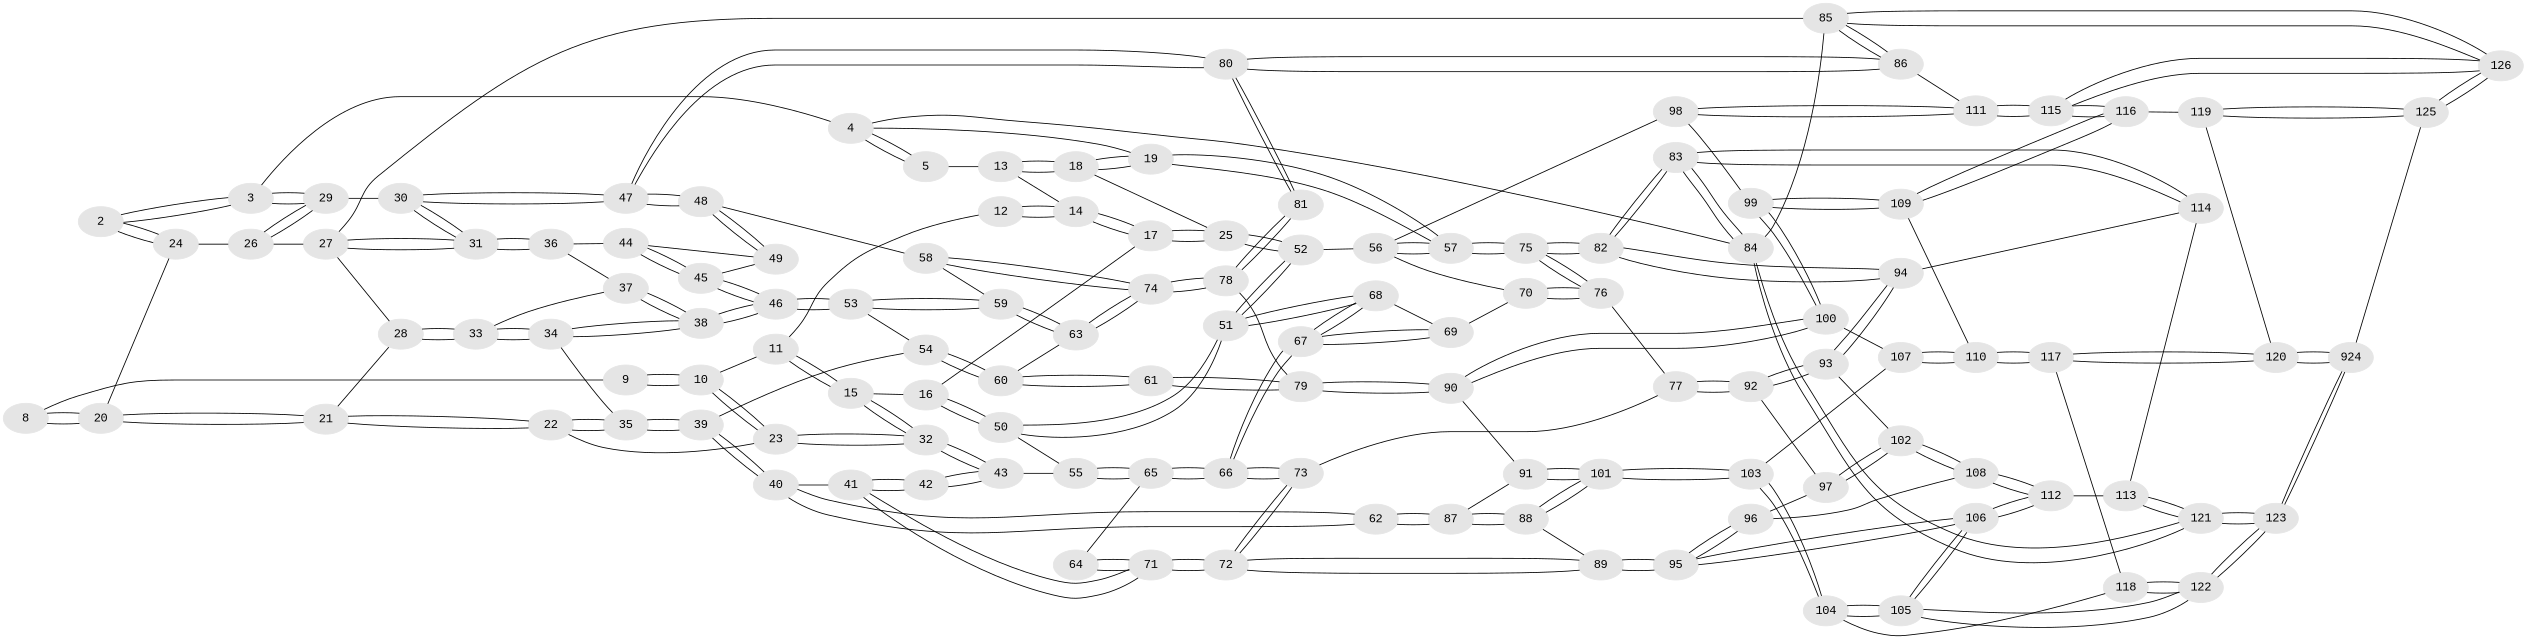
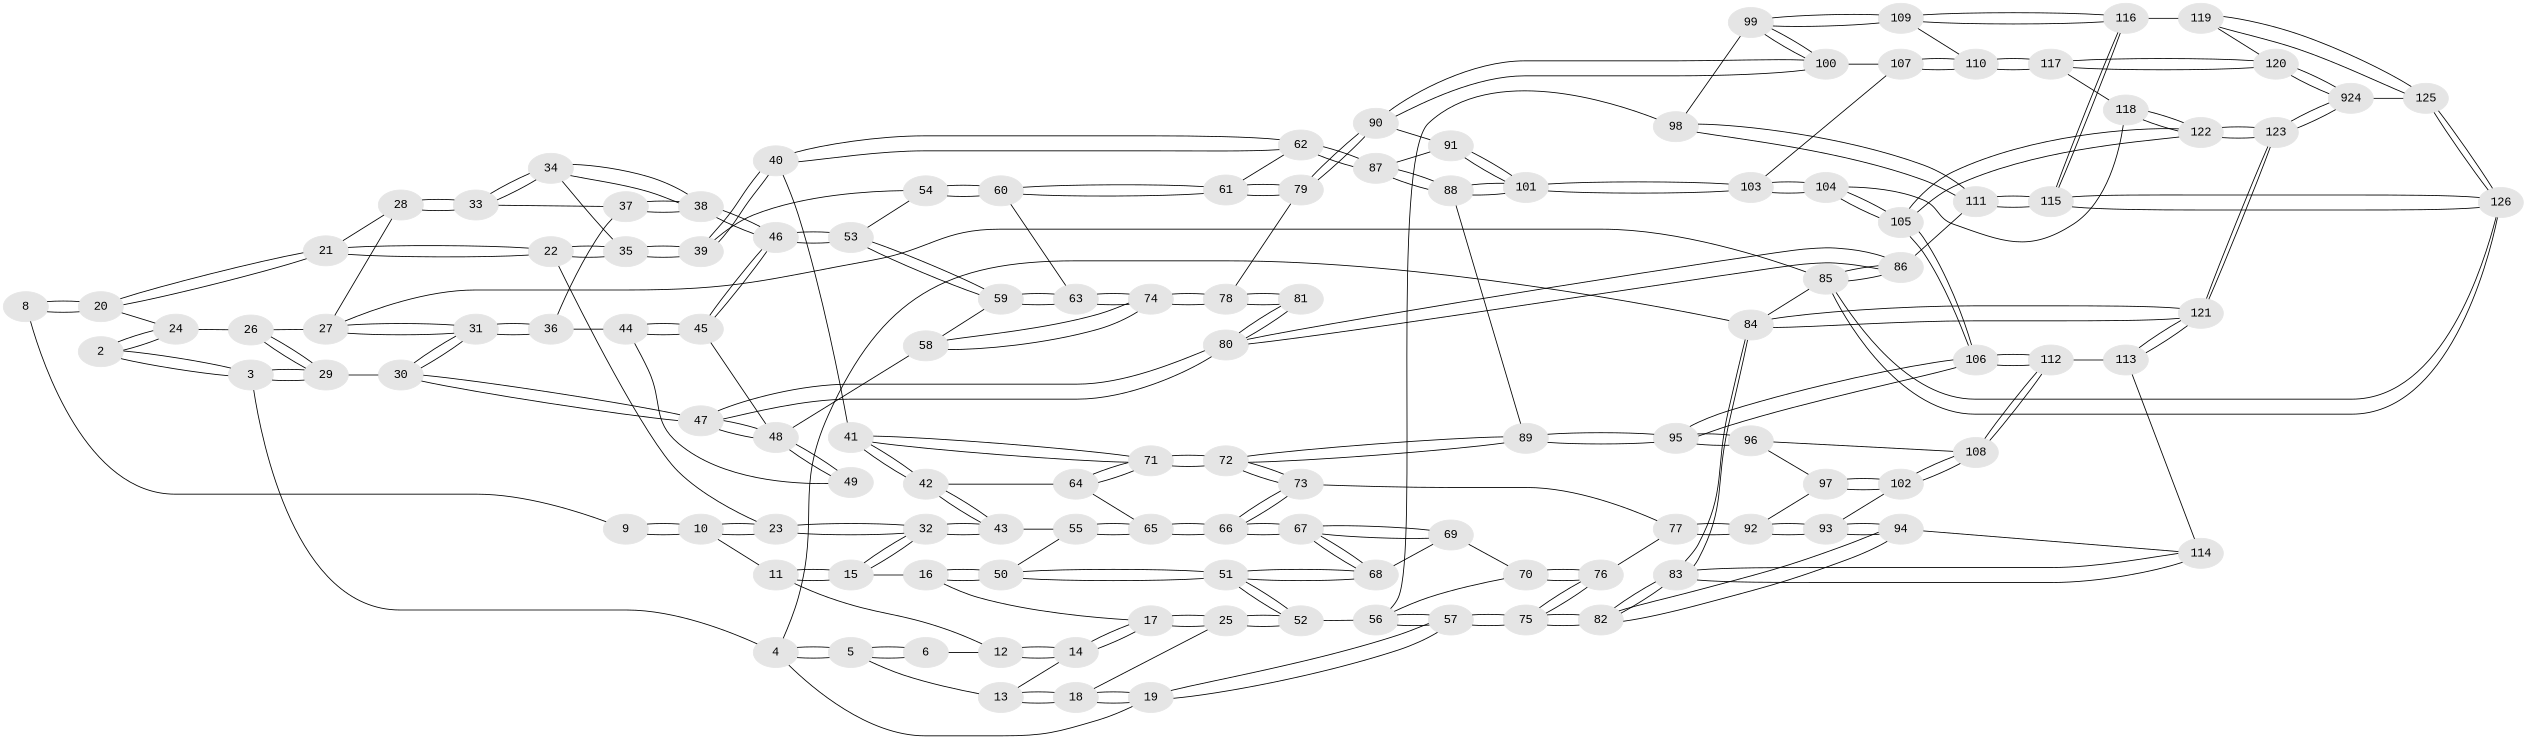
none -> (1263, 167)
(738, 269) -> (738, 383)
none -> (1001, 484)
none -> (926, 652)
